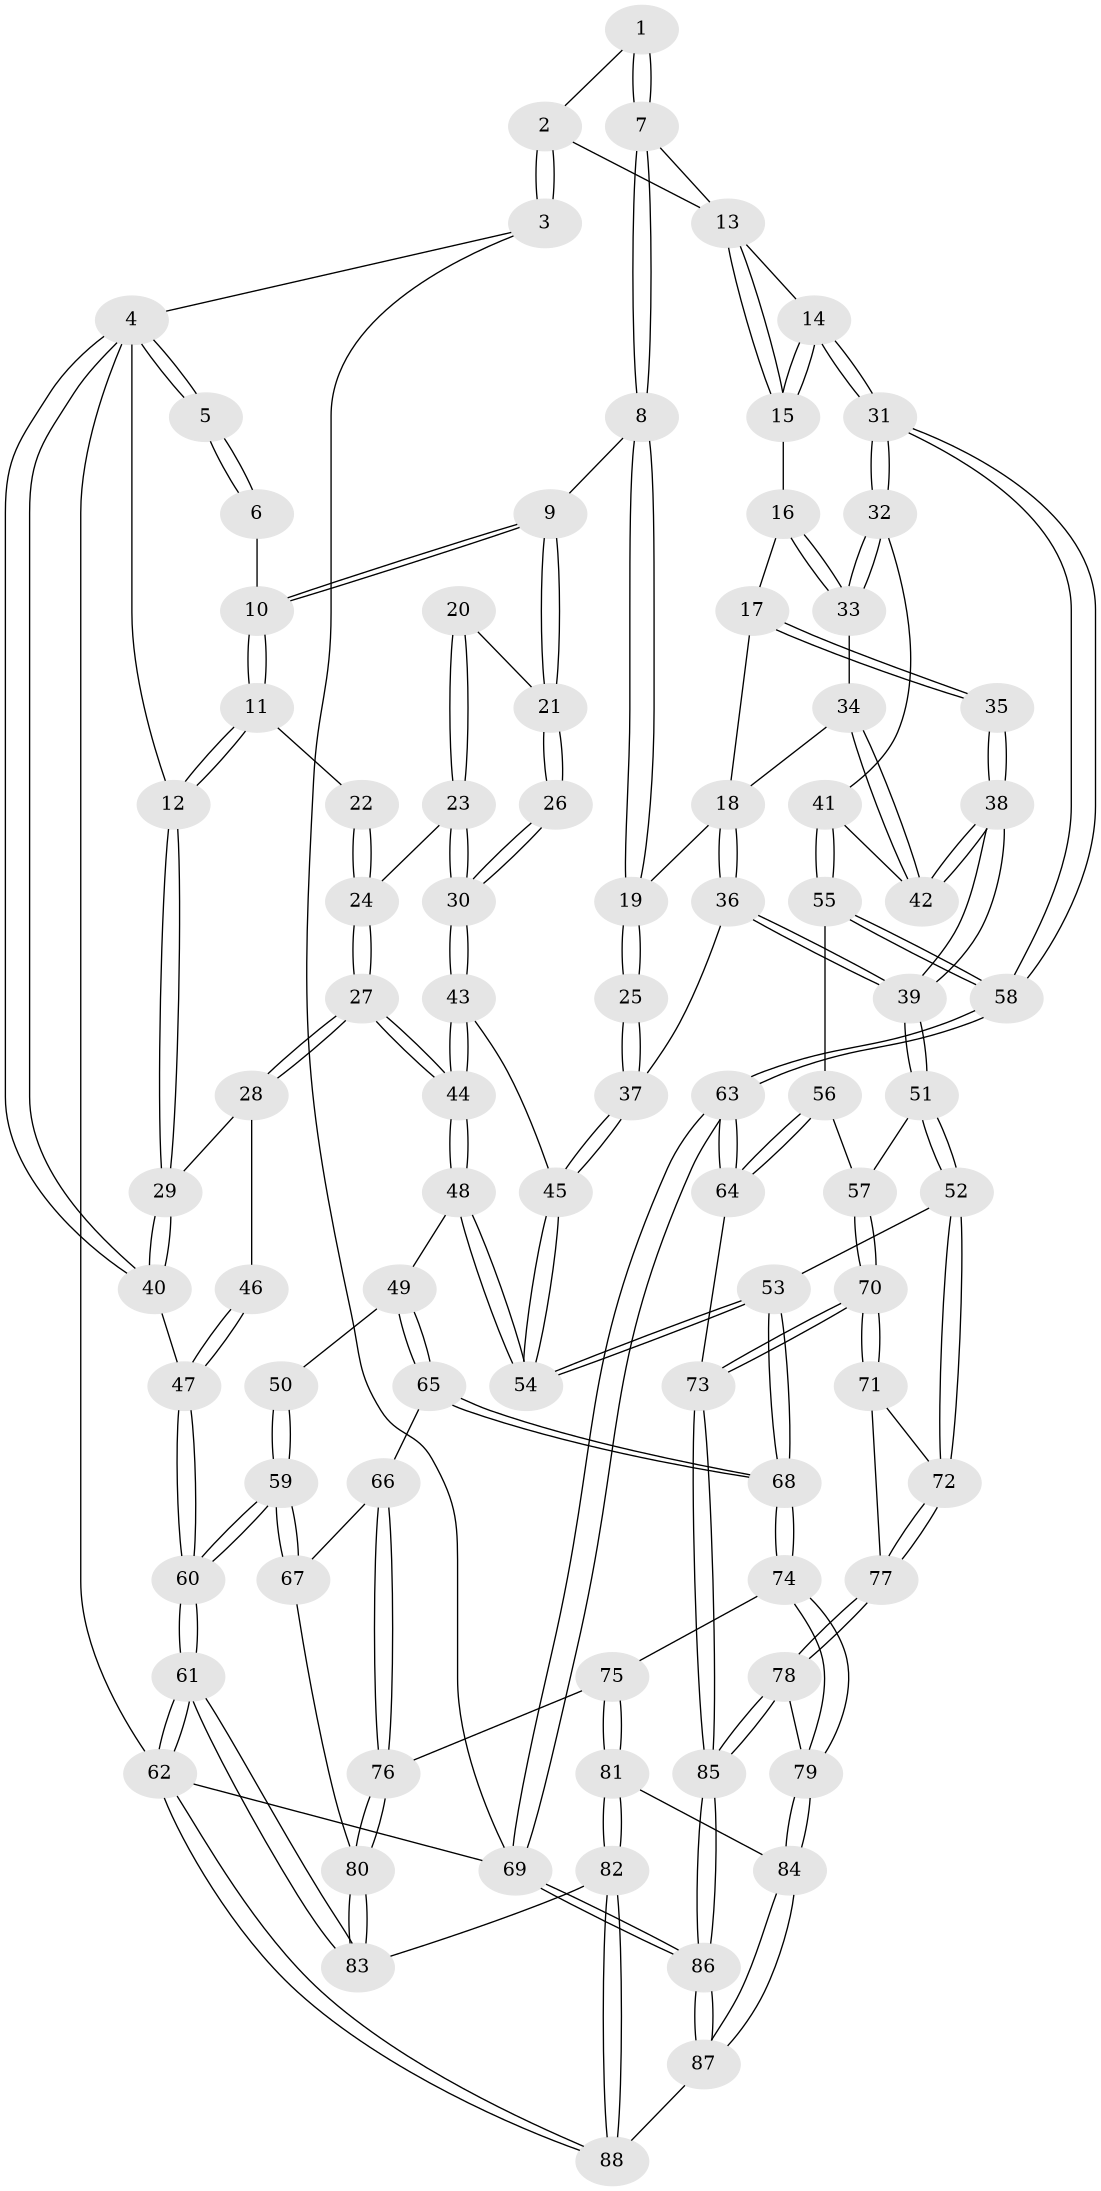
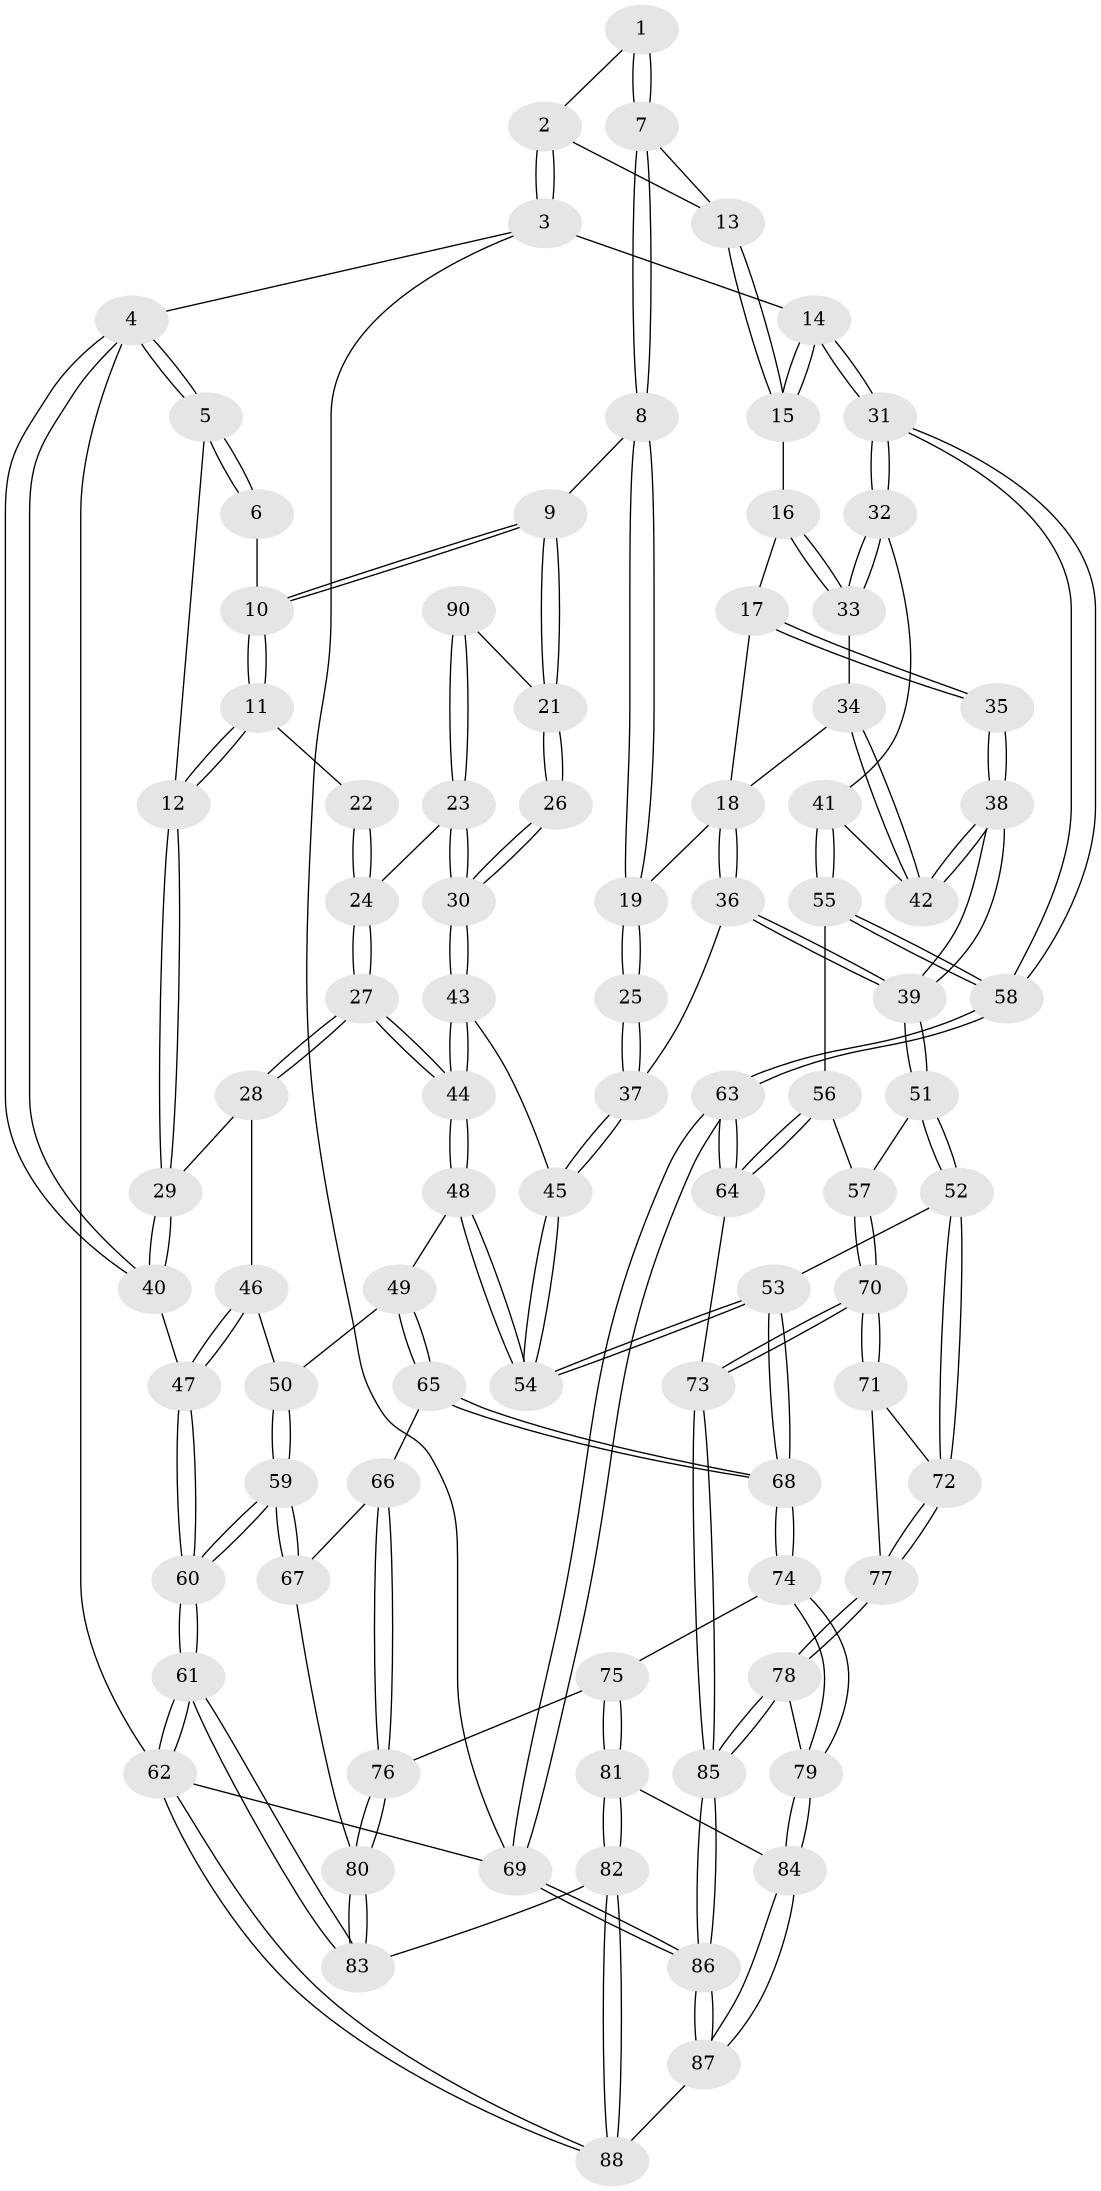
(771, 272) -> (680, 272)
(132, 565) -> (190, 611)
(459, 611) -> (459, 611)
none -> (267, 1338)
